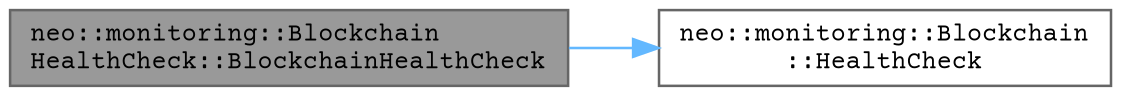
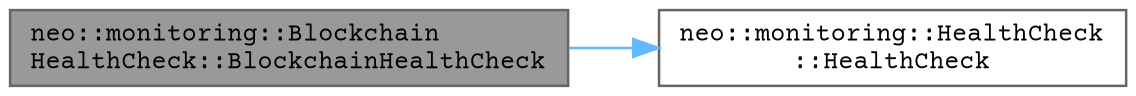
(885, 48) -> (893, 48)
